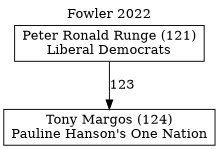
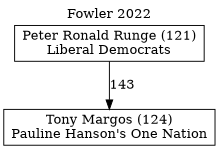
(123, 85) -> (123, 85)
